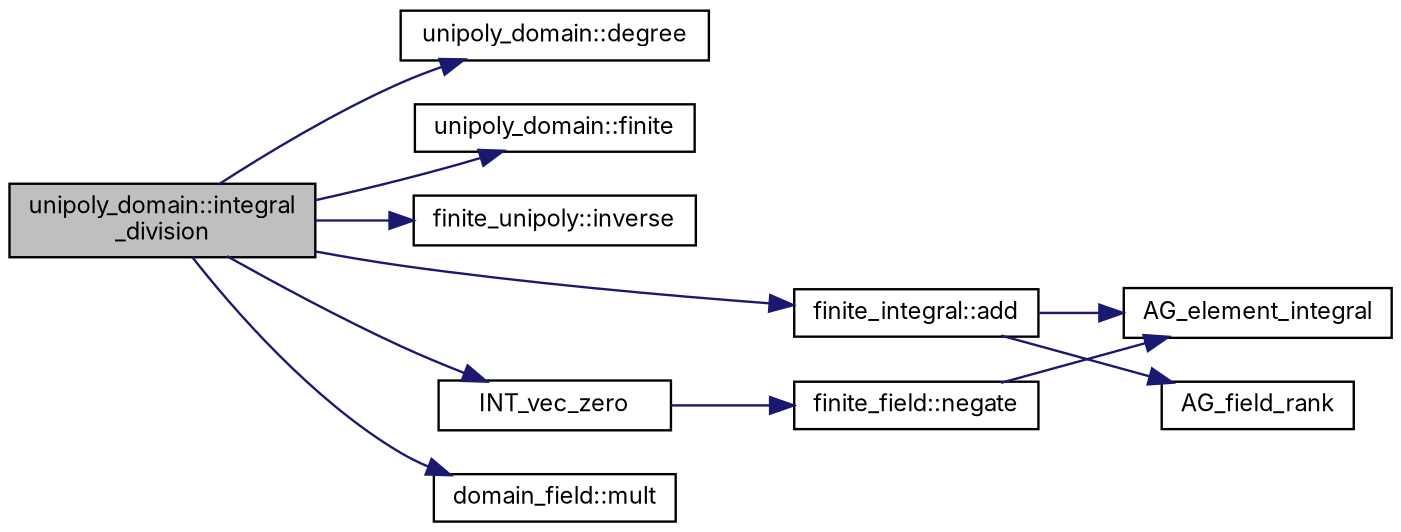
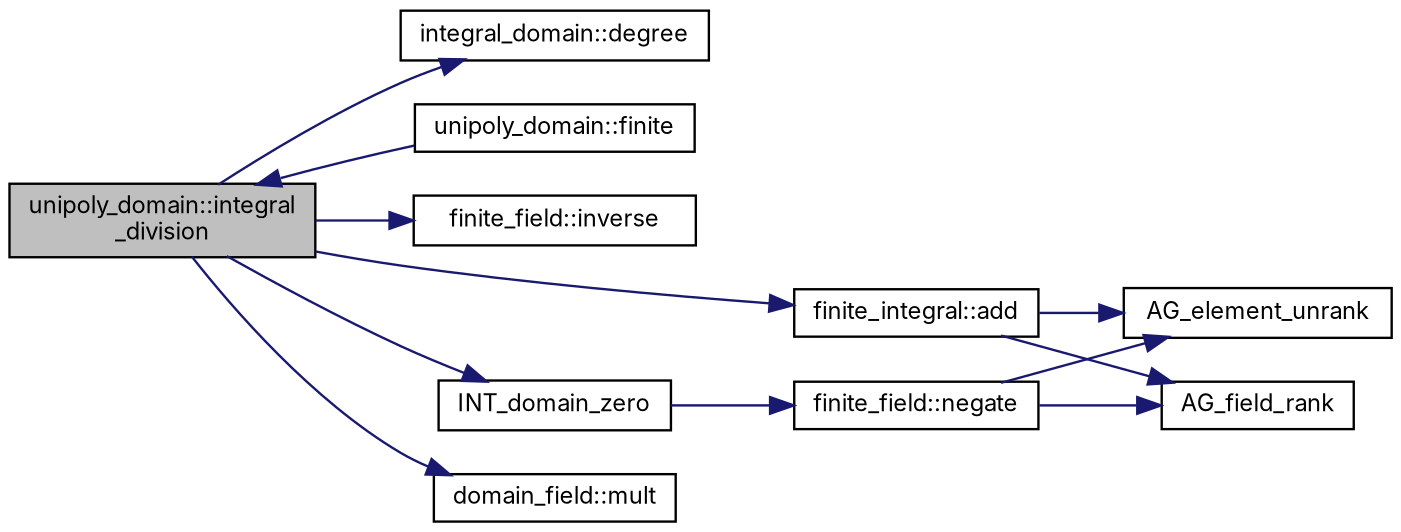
(555, 36) -> (555, 36)
(399, 180) -> (347, 161)
(555, 220) -> (555, 220)
(1258, 313) -> (1258, 313)
(555, 405) -> (555, 405)
none -> (1088, 405)
